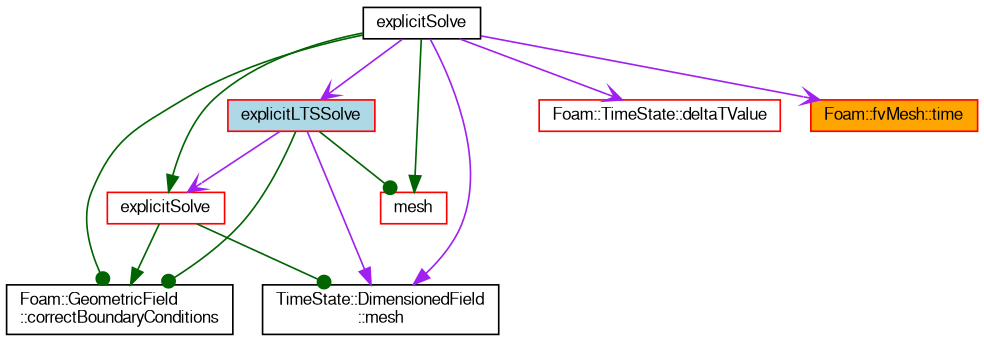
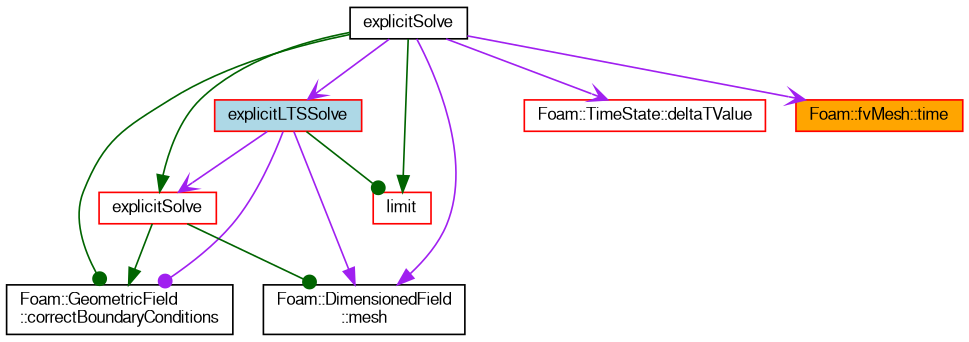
(414, 208) -> (402, 208)
(248, 216) -> (240, 215)
(381, 310) -> (364, 310)
